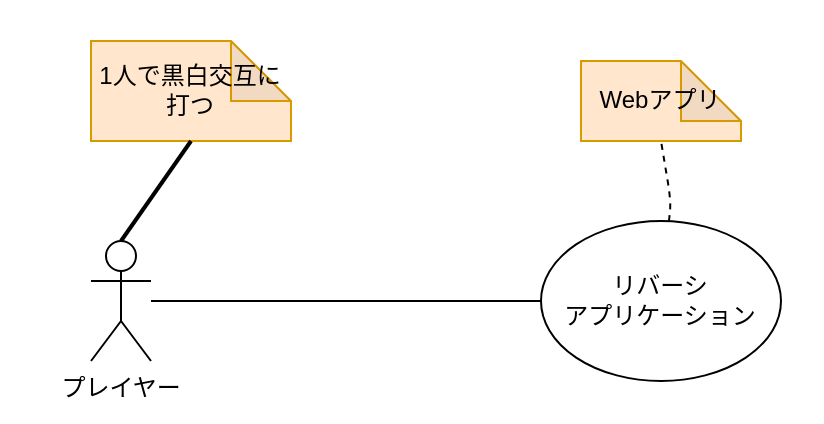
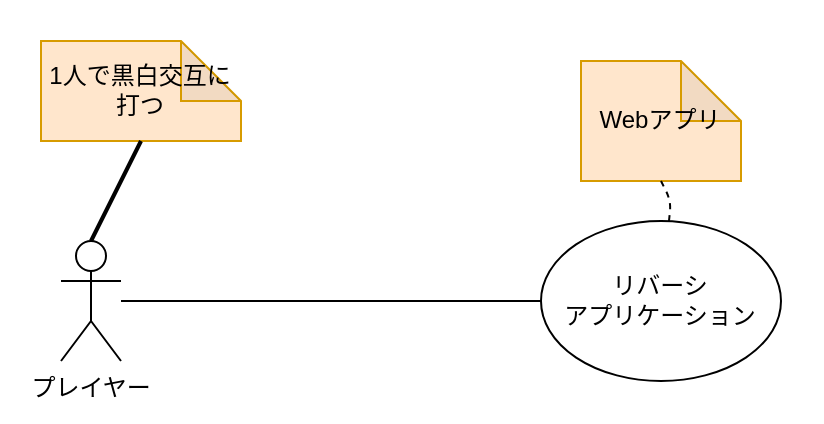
(191, 91) -> (141, 91)
(661, 101) -> (661, 121)
(121, 301) -> (91, 301)
